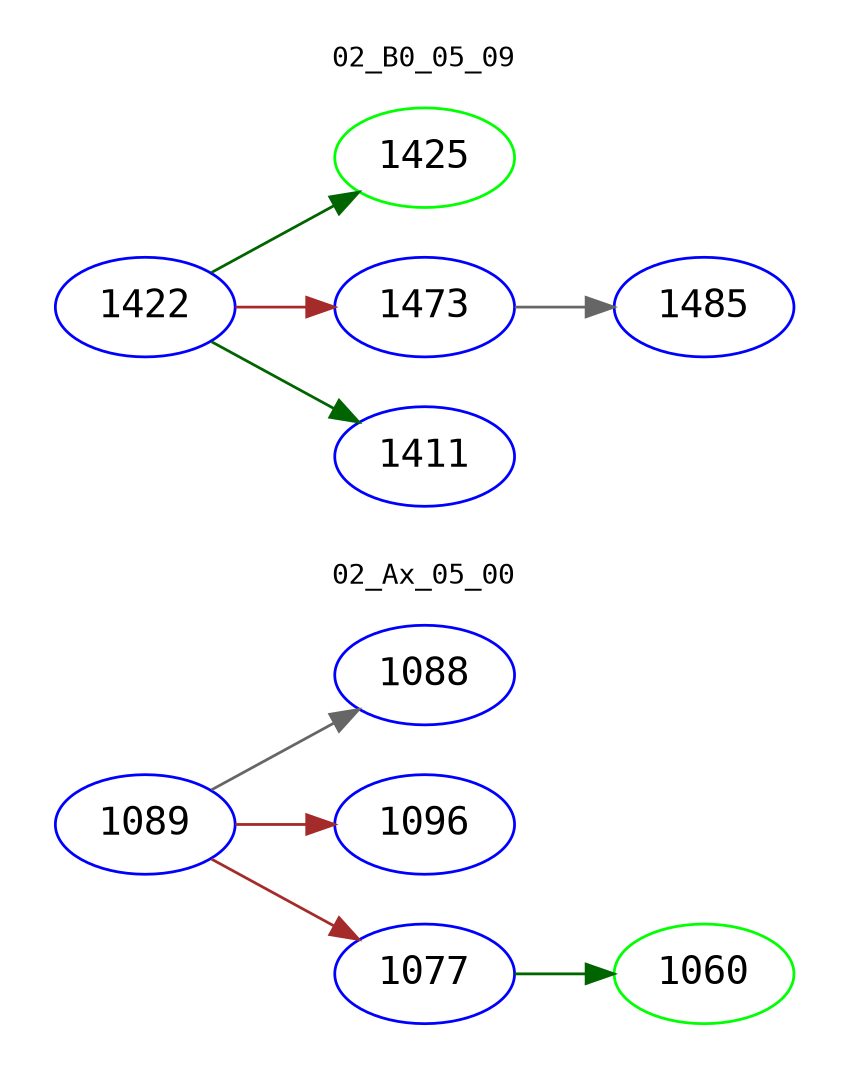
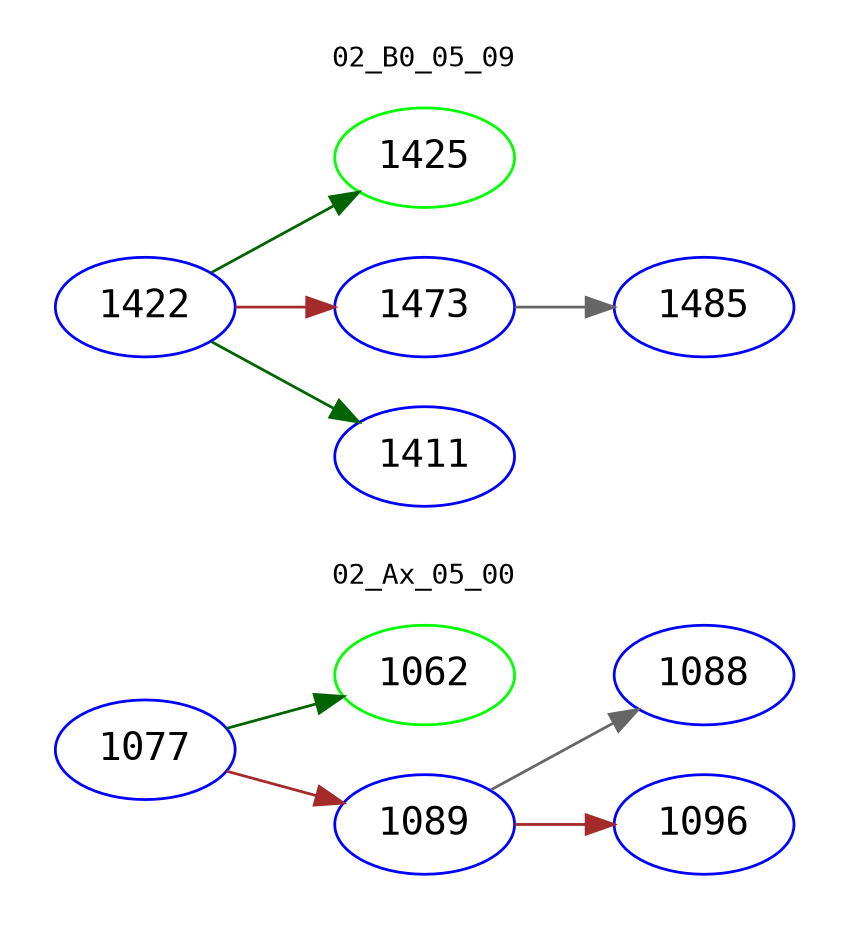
(273, 892) -> (272, 783)
(704, 974) -> (425, 675)
